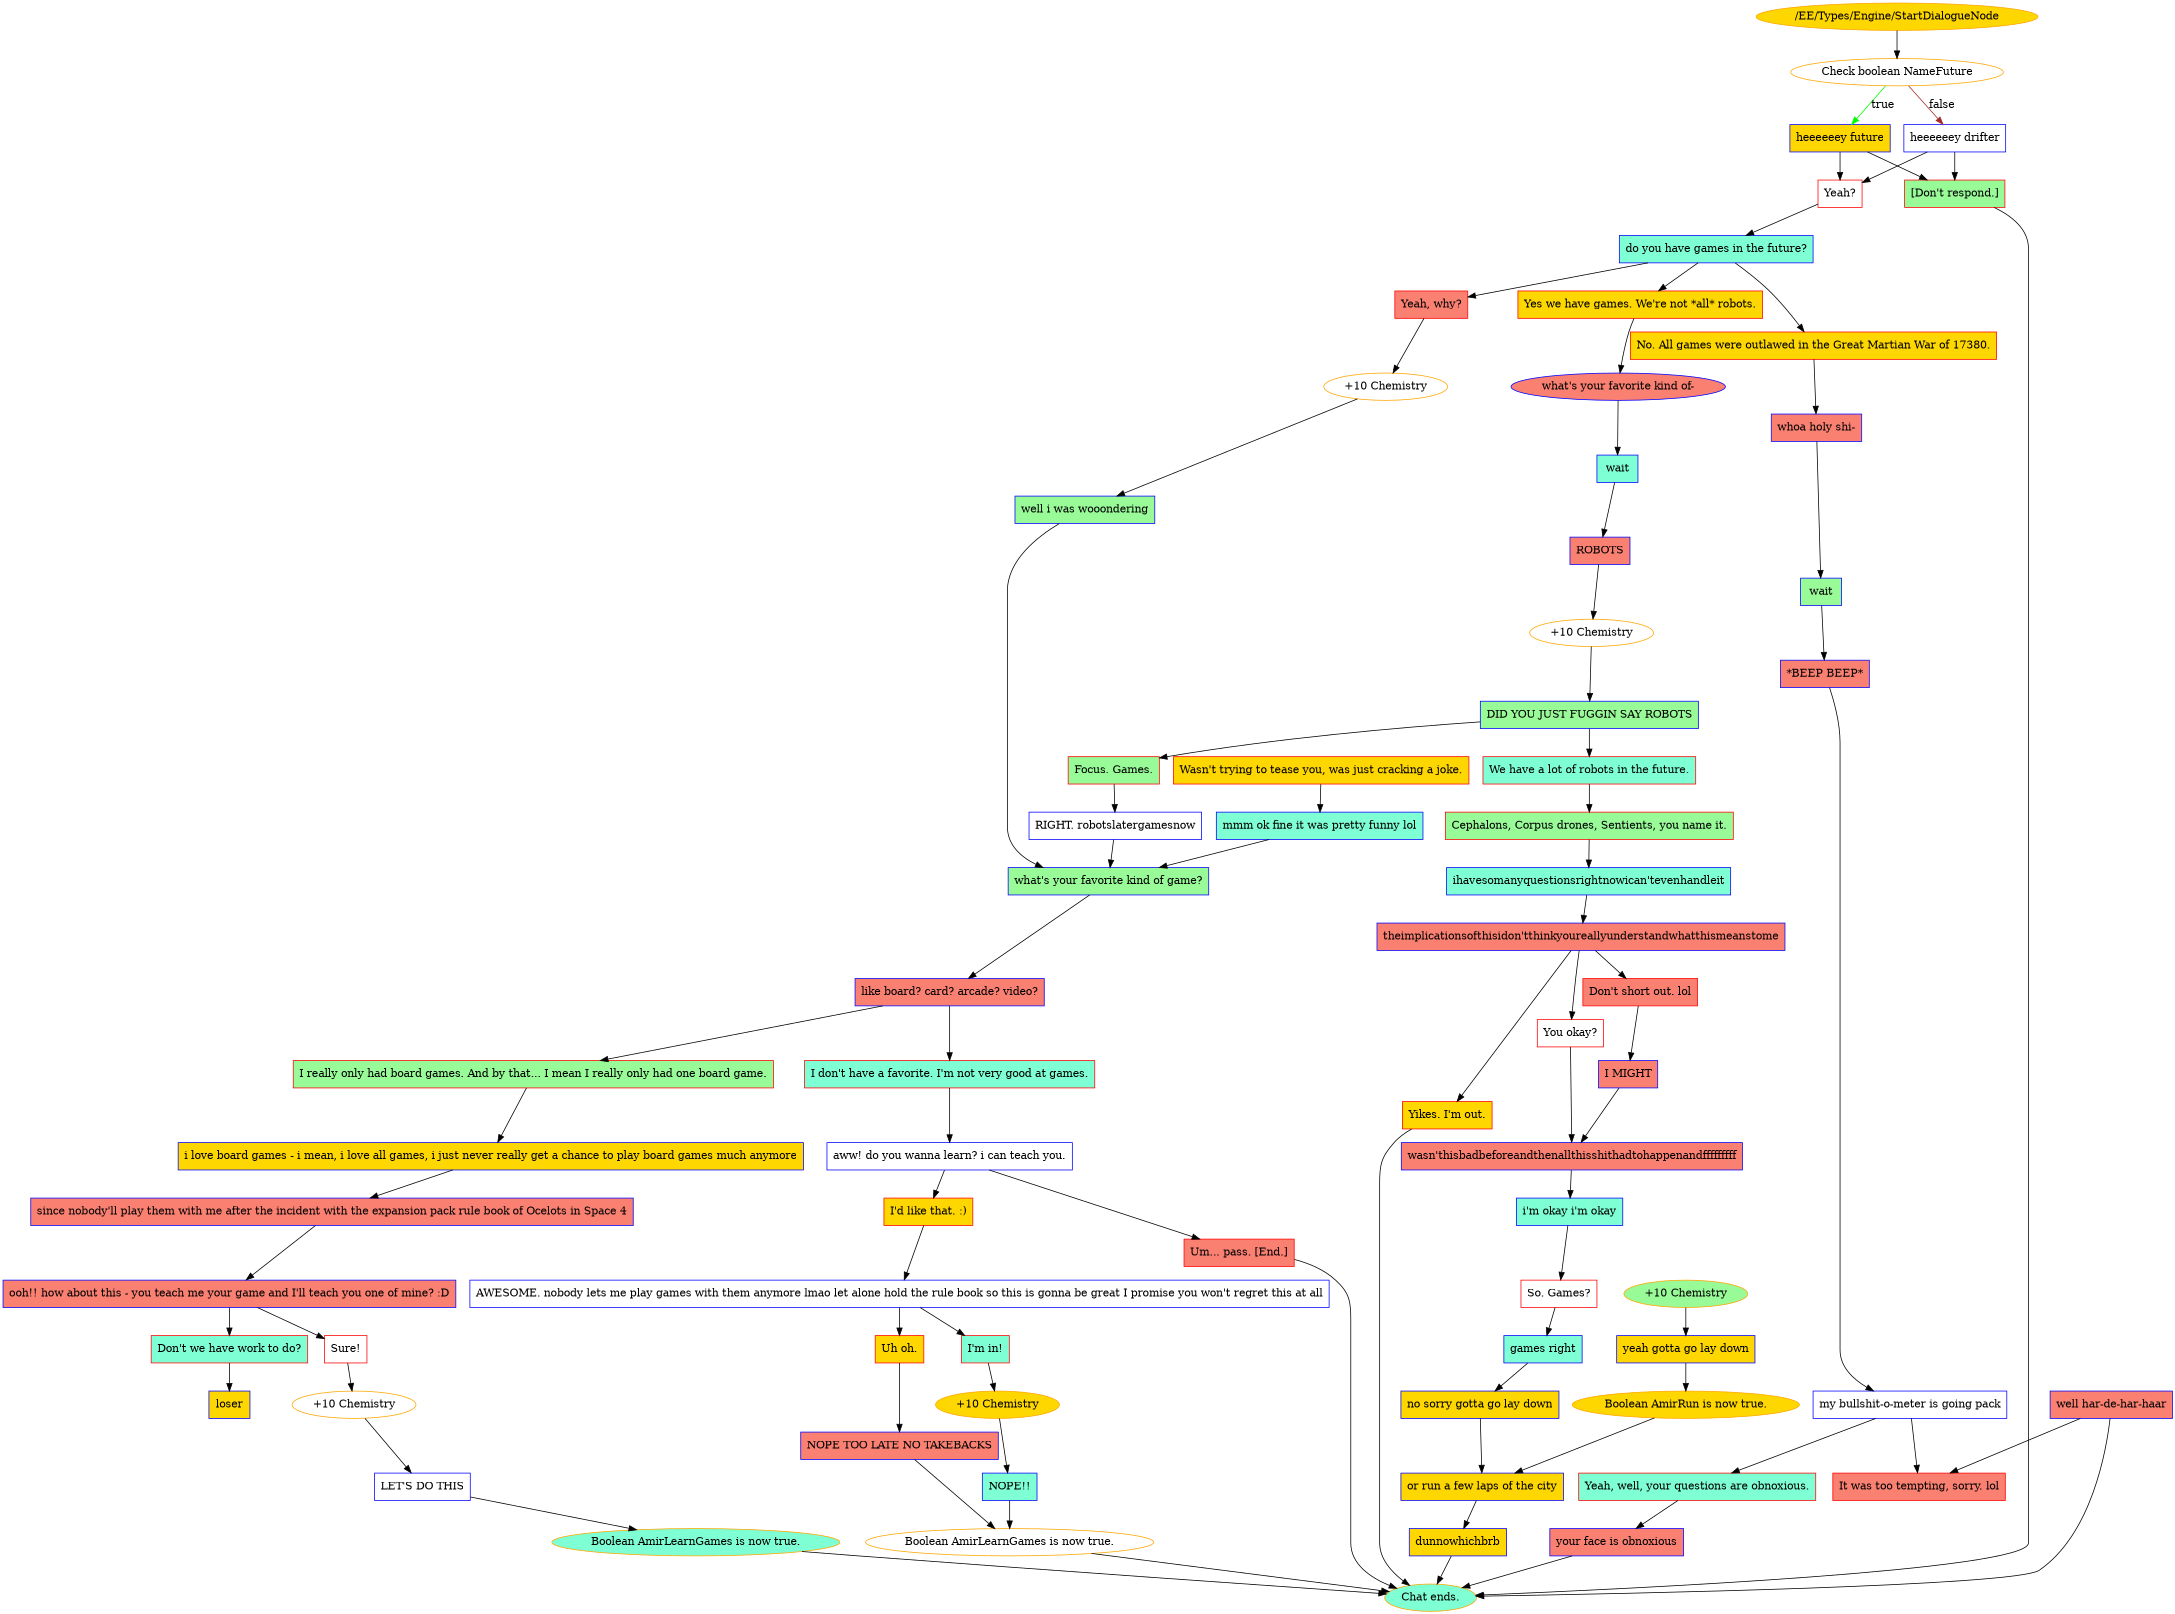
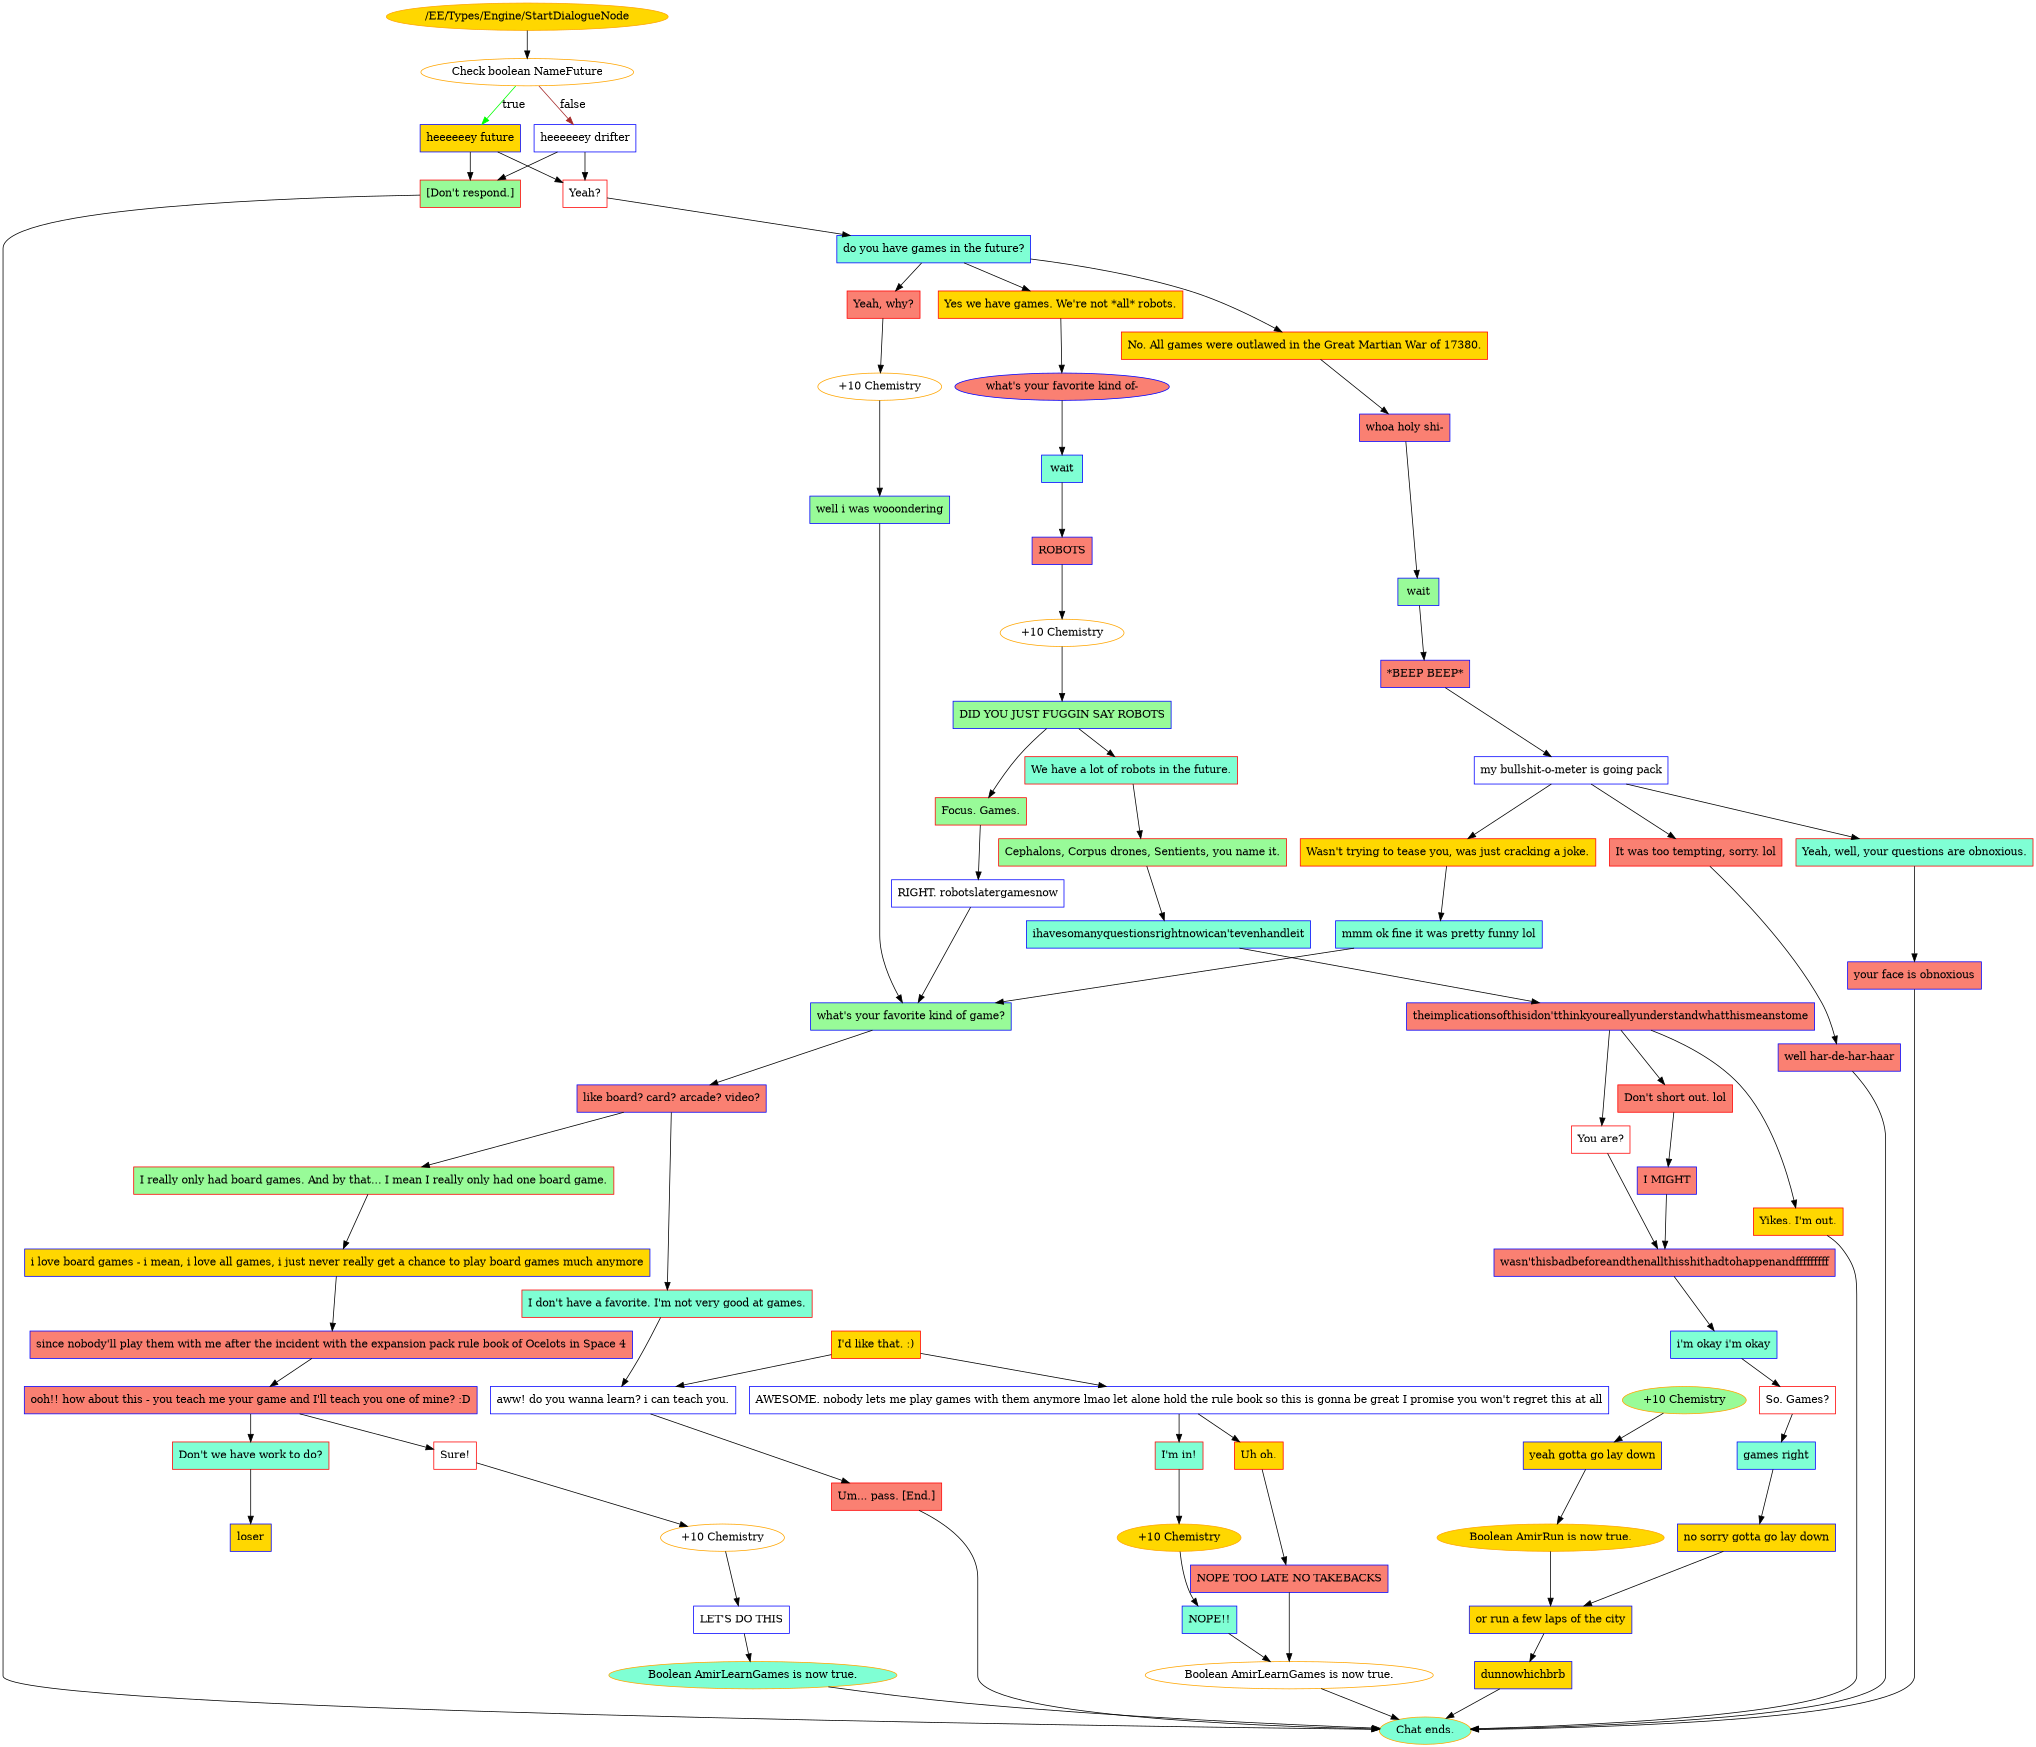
none -> (1513, 809)
(1570, 1033) -> (1601, 1140)
(940, 1181) -> (758, 1370)
(2019, 1444) -> (1782, 945)
